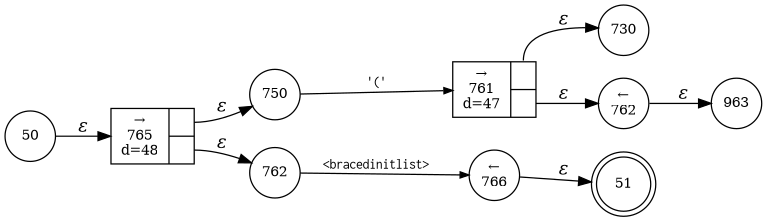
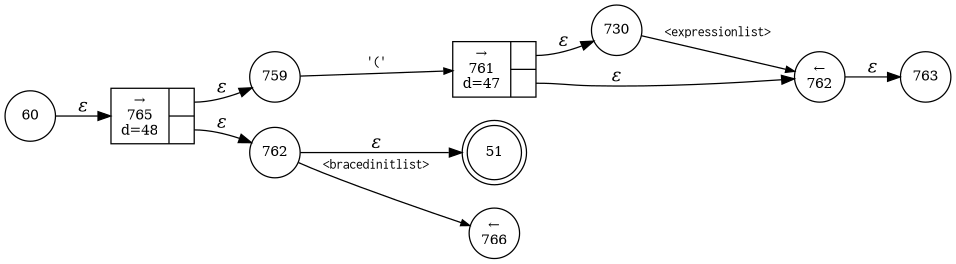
none -> (714, 53)
(275, 95) -> (275, 77)
(736, 103) -> (926, 77)
(30, 136) -> (30, 116)
(549, 179) -> (375, 153)
